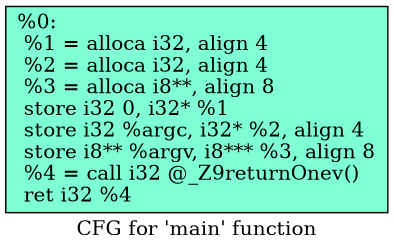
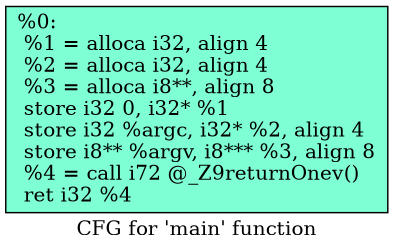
(189, 174) -> (189, 174)
